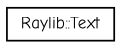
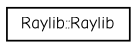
(61, 24) -> (68, 24)
